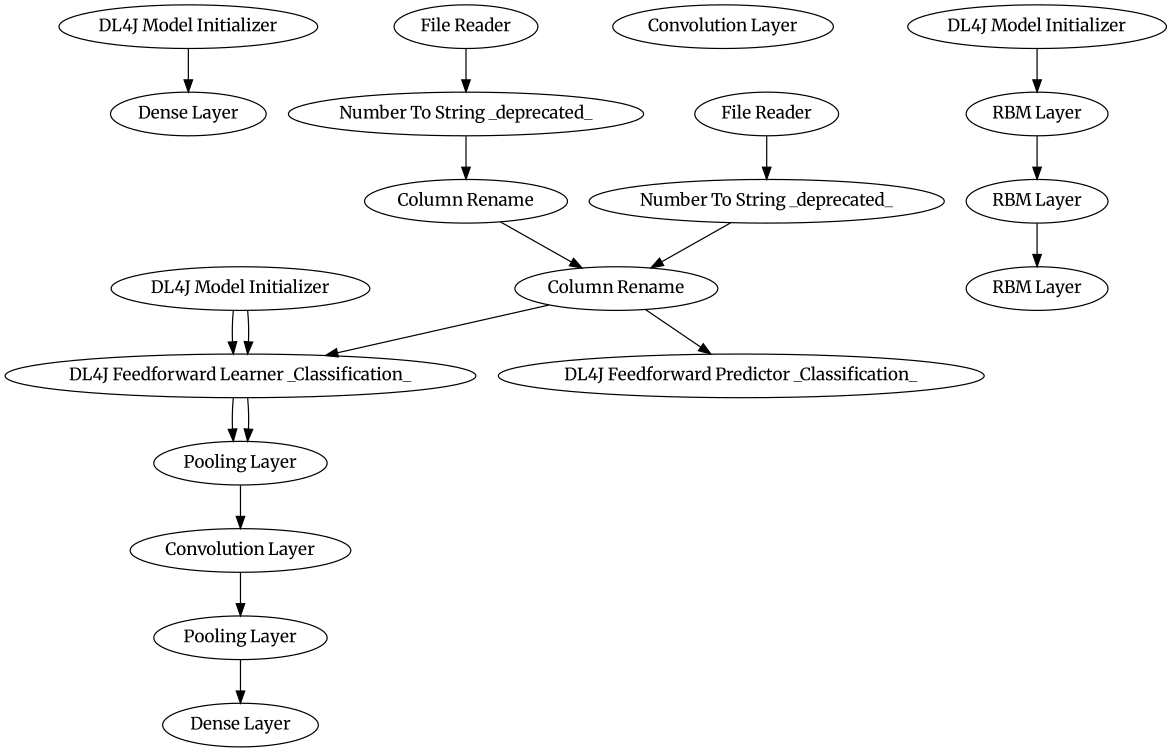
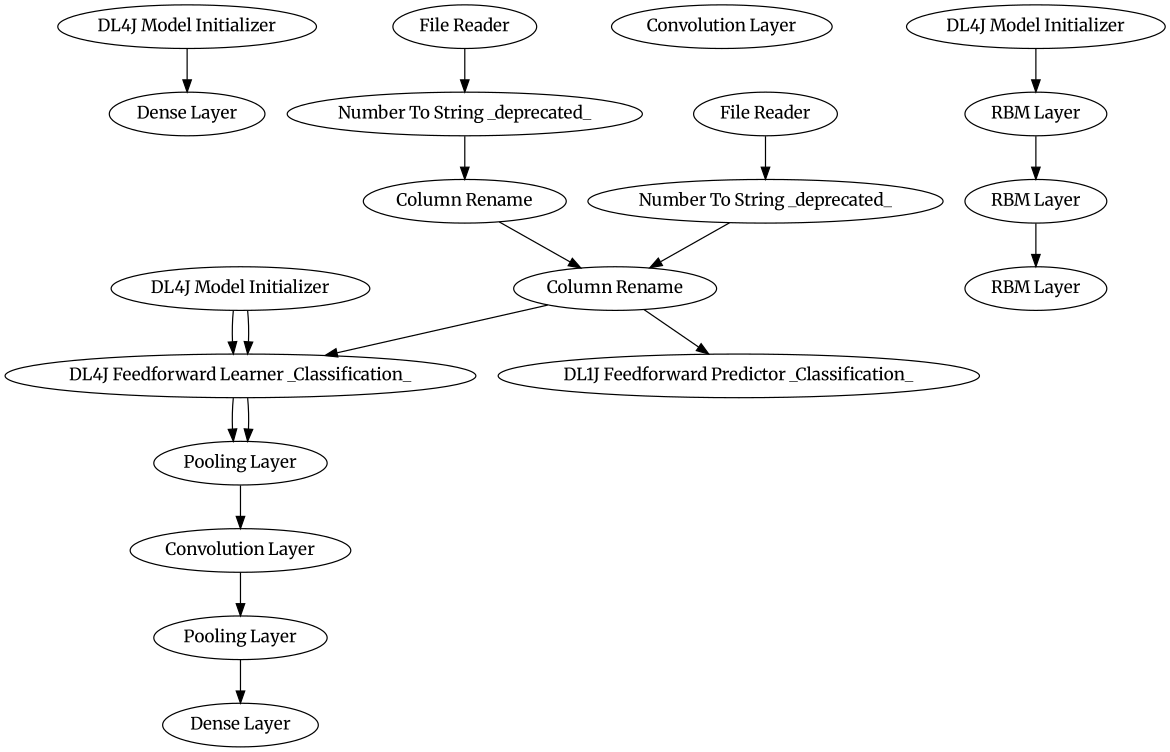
(741, 376) -> (739, 376)
